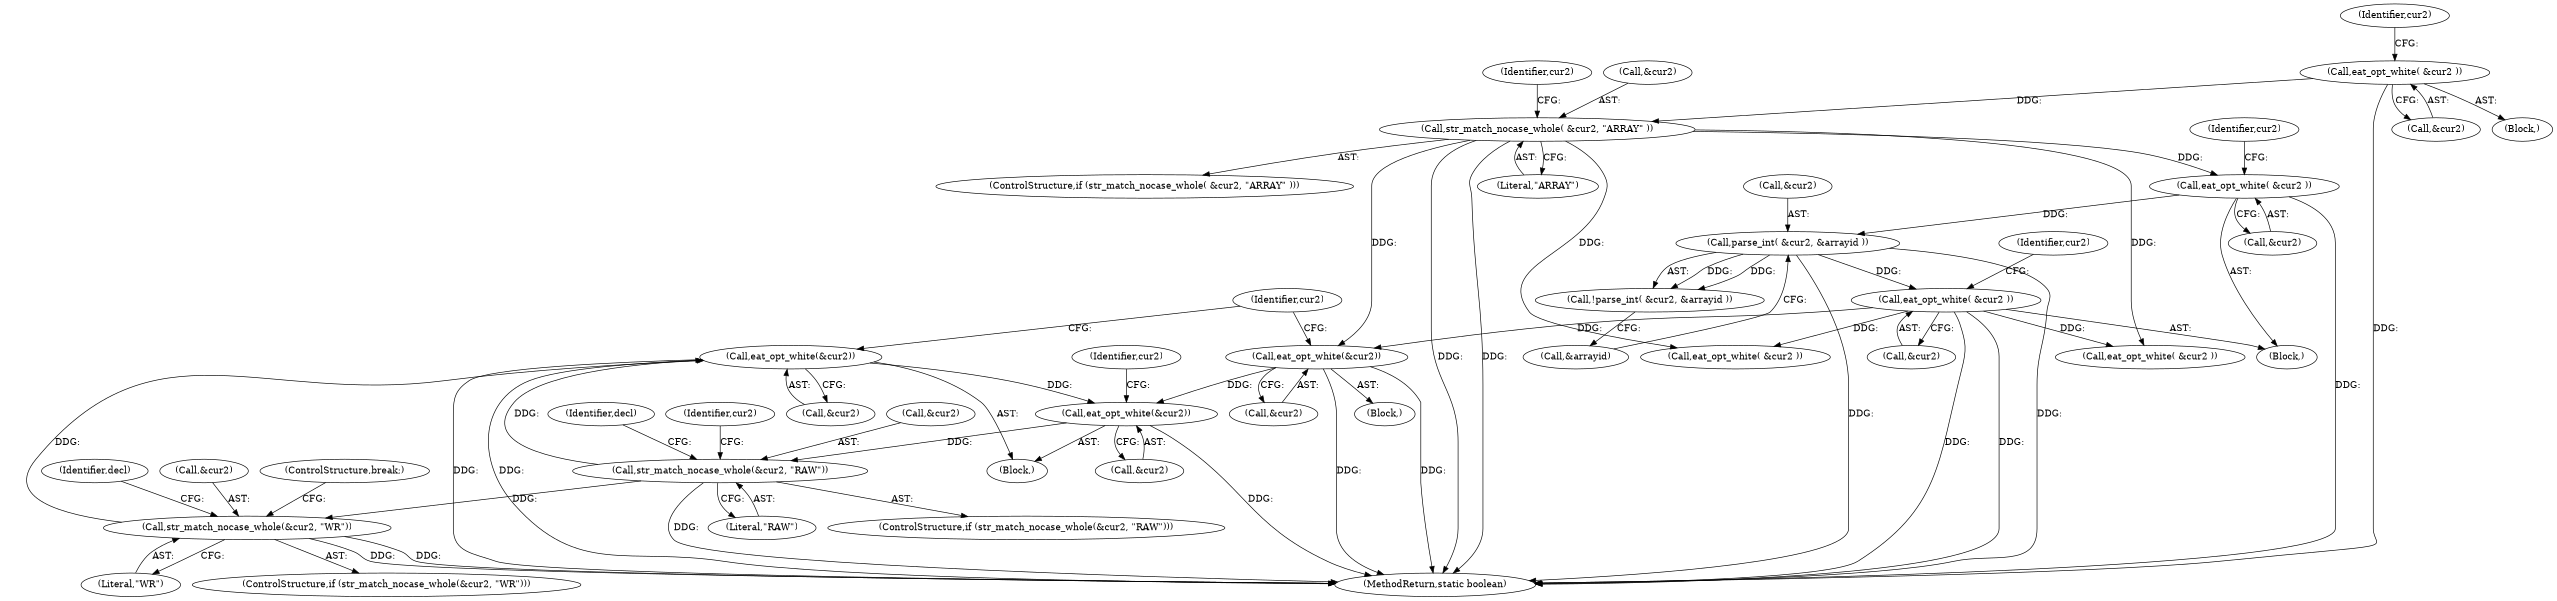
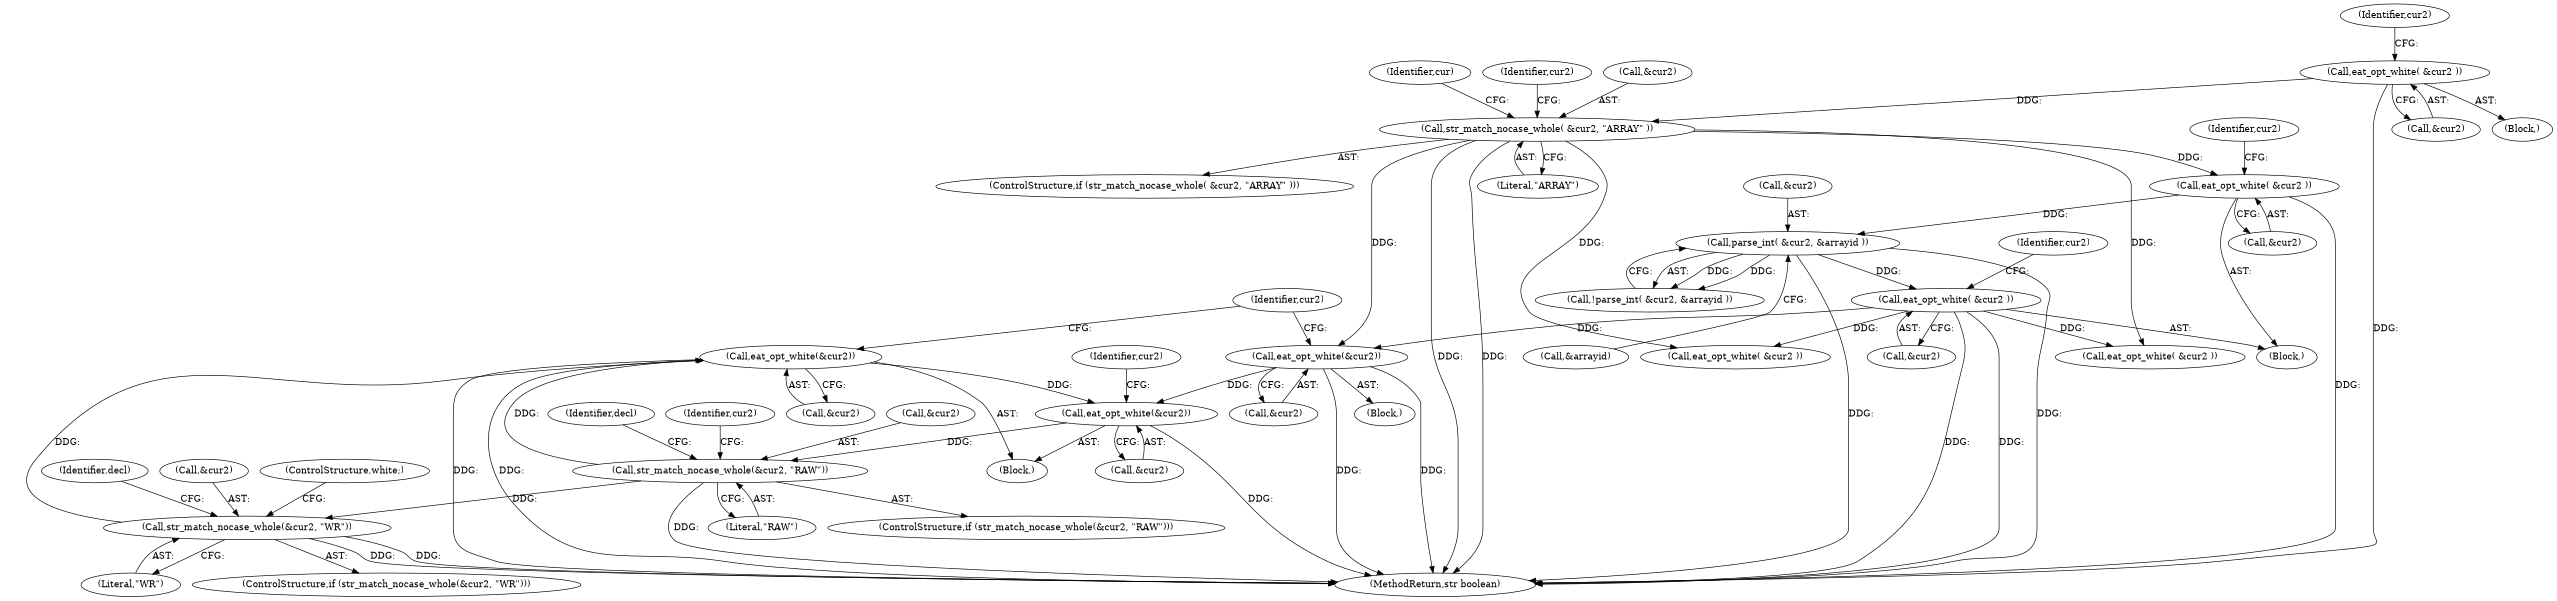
none -> (1420, 73)
(1615, 327) -> (1641, 259)
(345, 471) -> (345, 471)
(1435, 585) -> (1435, 585)
